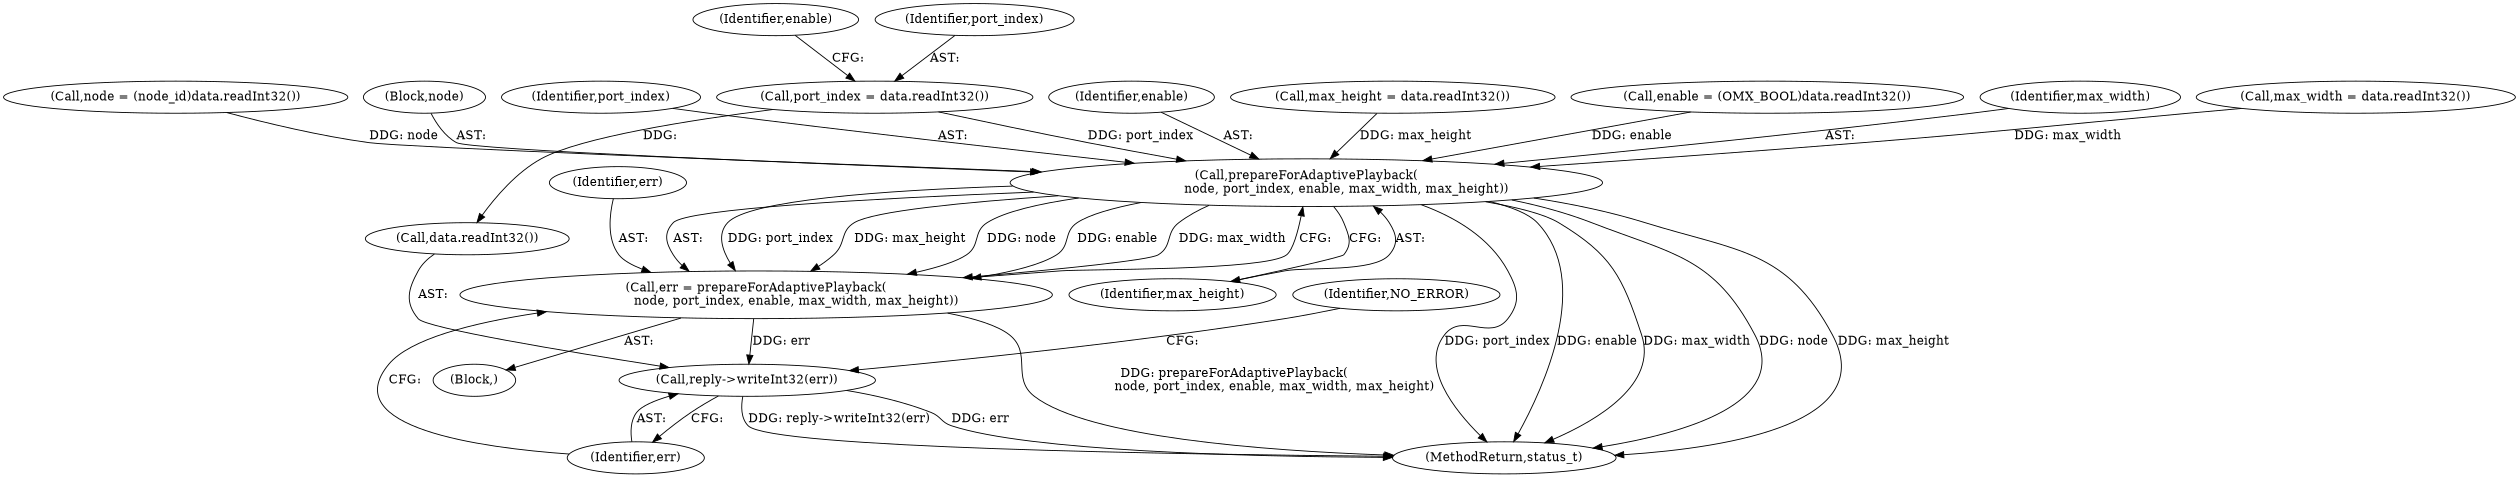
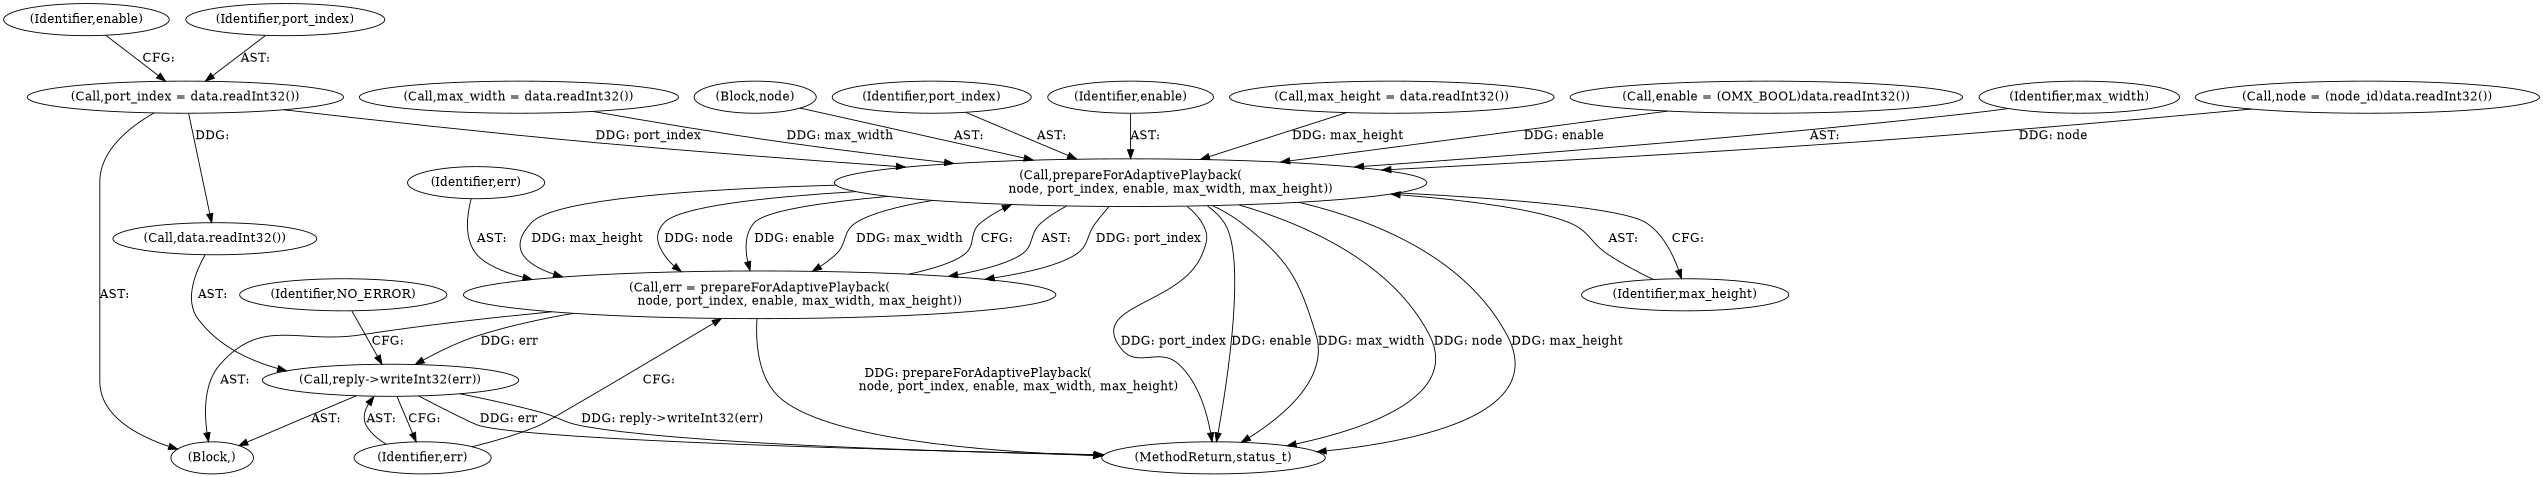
none -> (100, 286)
none -> (302, 419)
